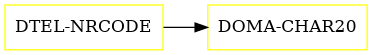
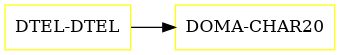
(84, 27) -> (68, 27)
